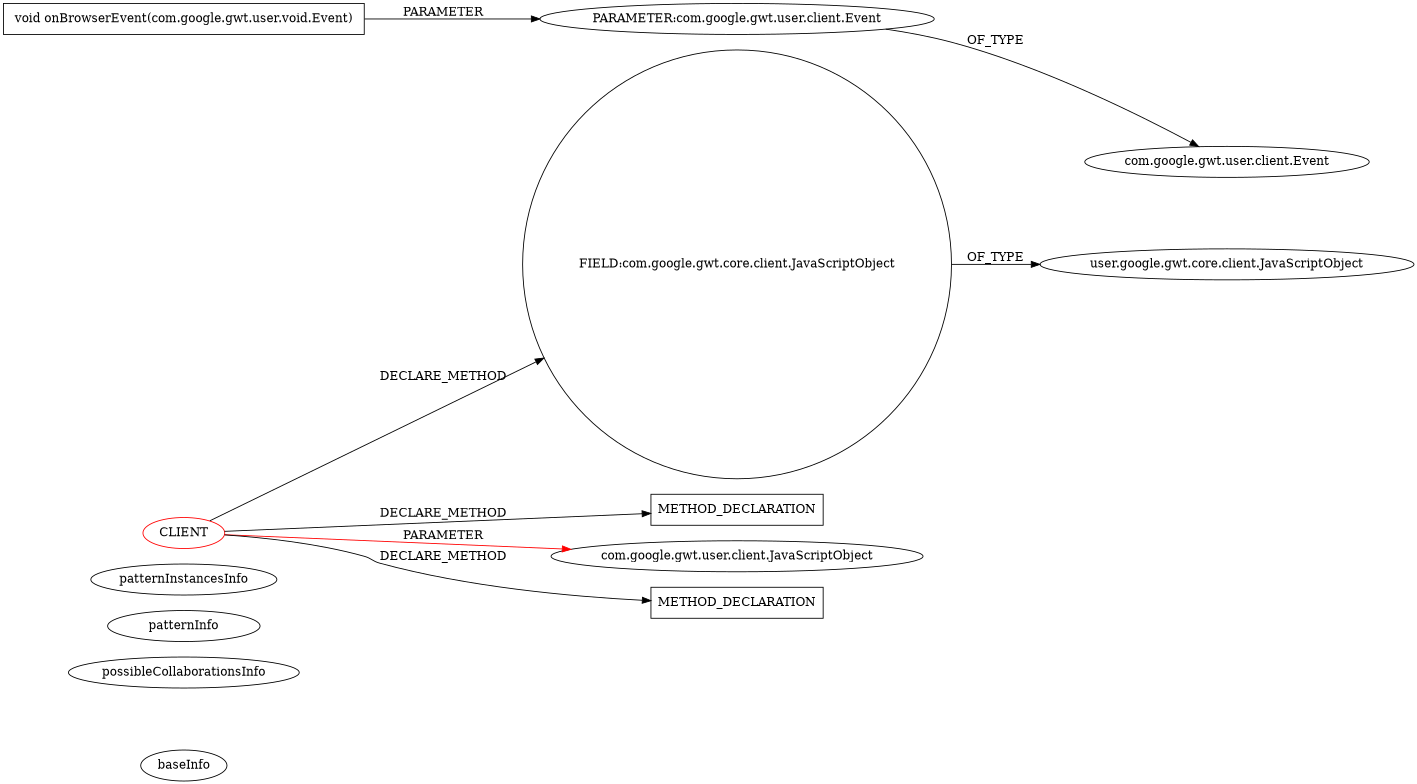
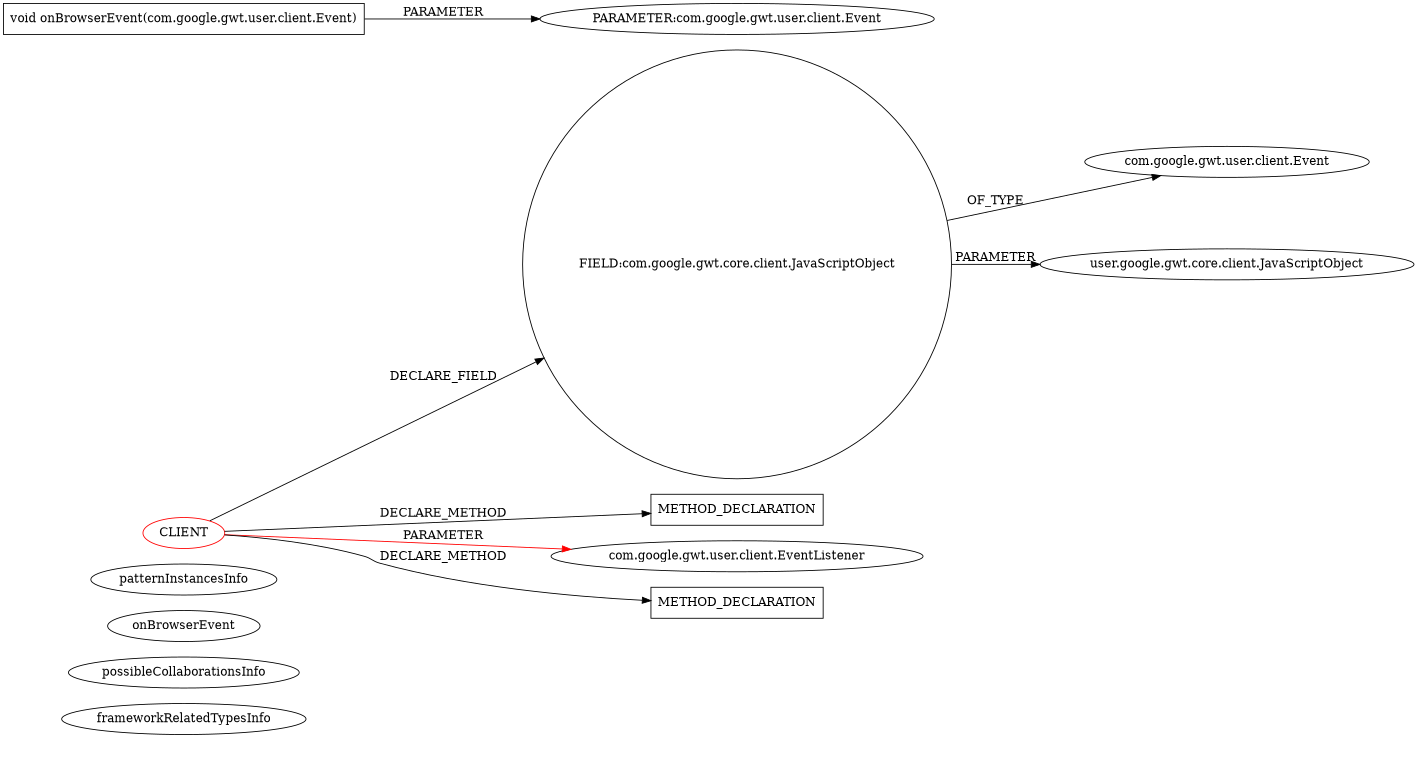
(184, 19) -> (184, 19)
(1043, 73) -> (1050, 199)
(996, 258) -> (996, 258)
(443, 377) -> (443, 377)
(737, 556) -> (737, 556)
(184, 626) -> (184, 626)
none -> (184, 719)
(184, 766) -> none
